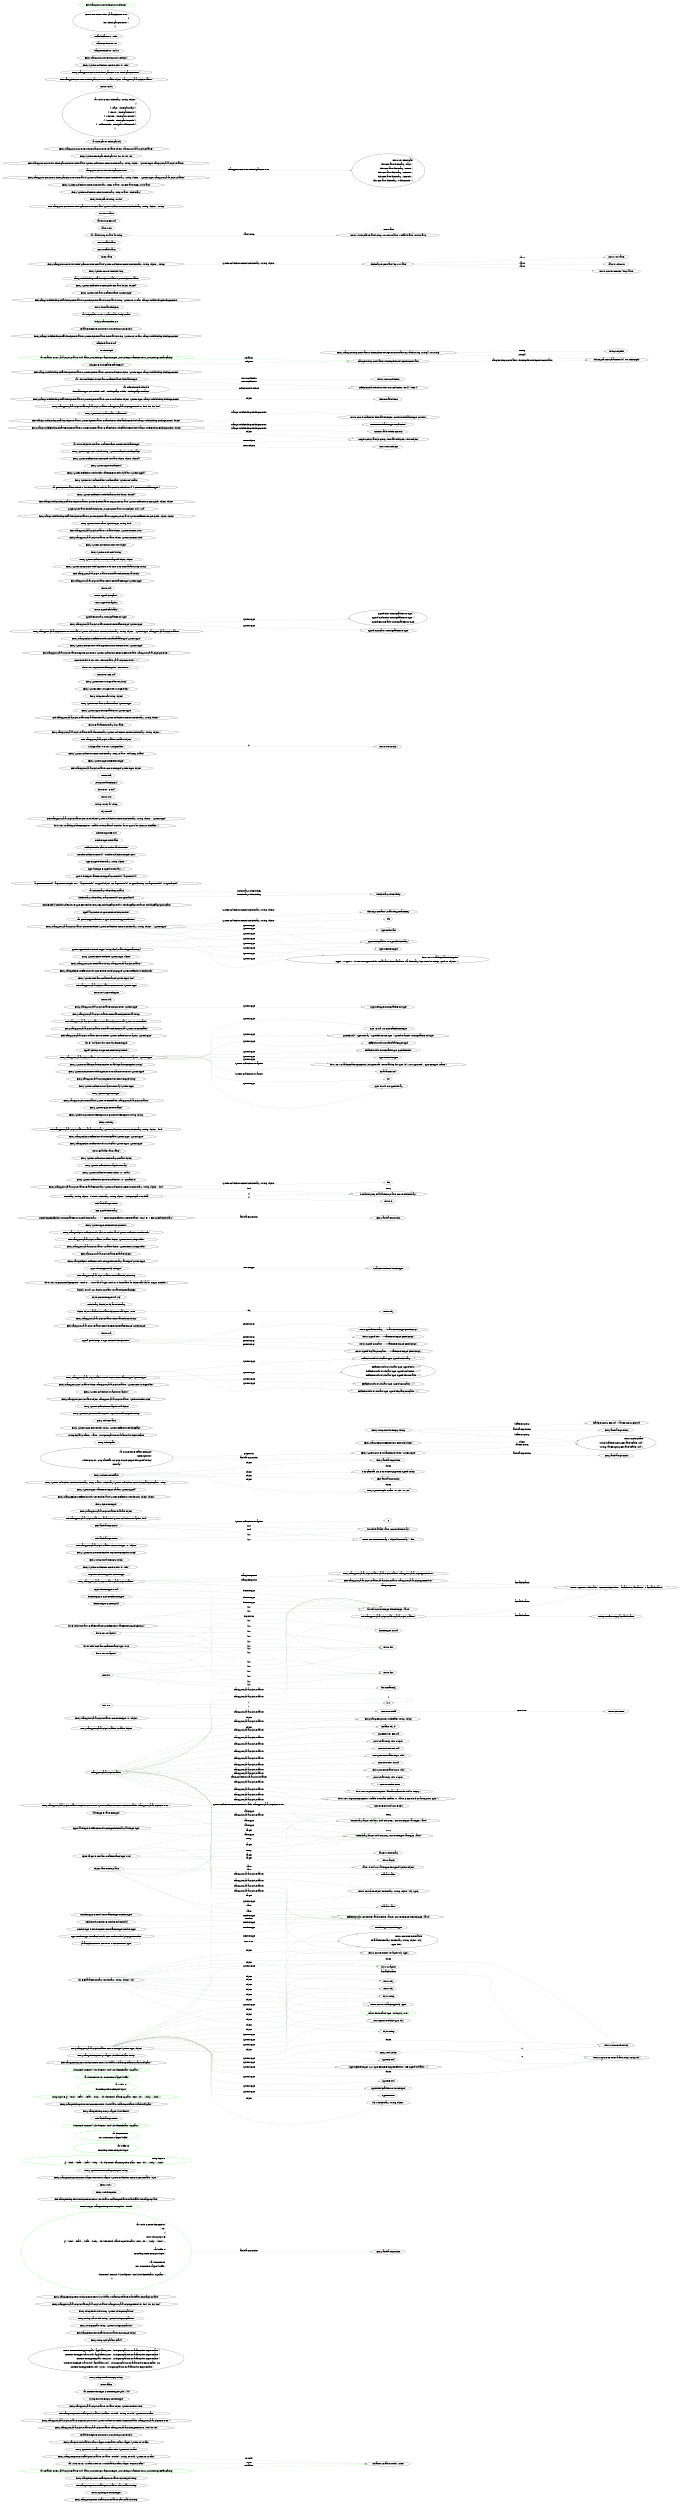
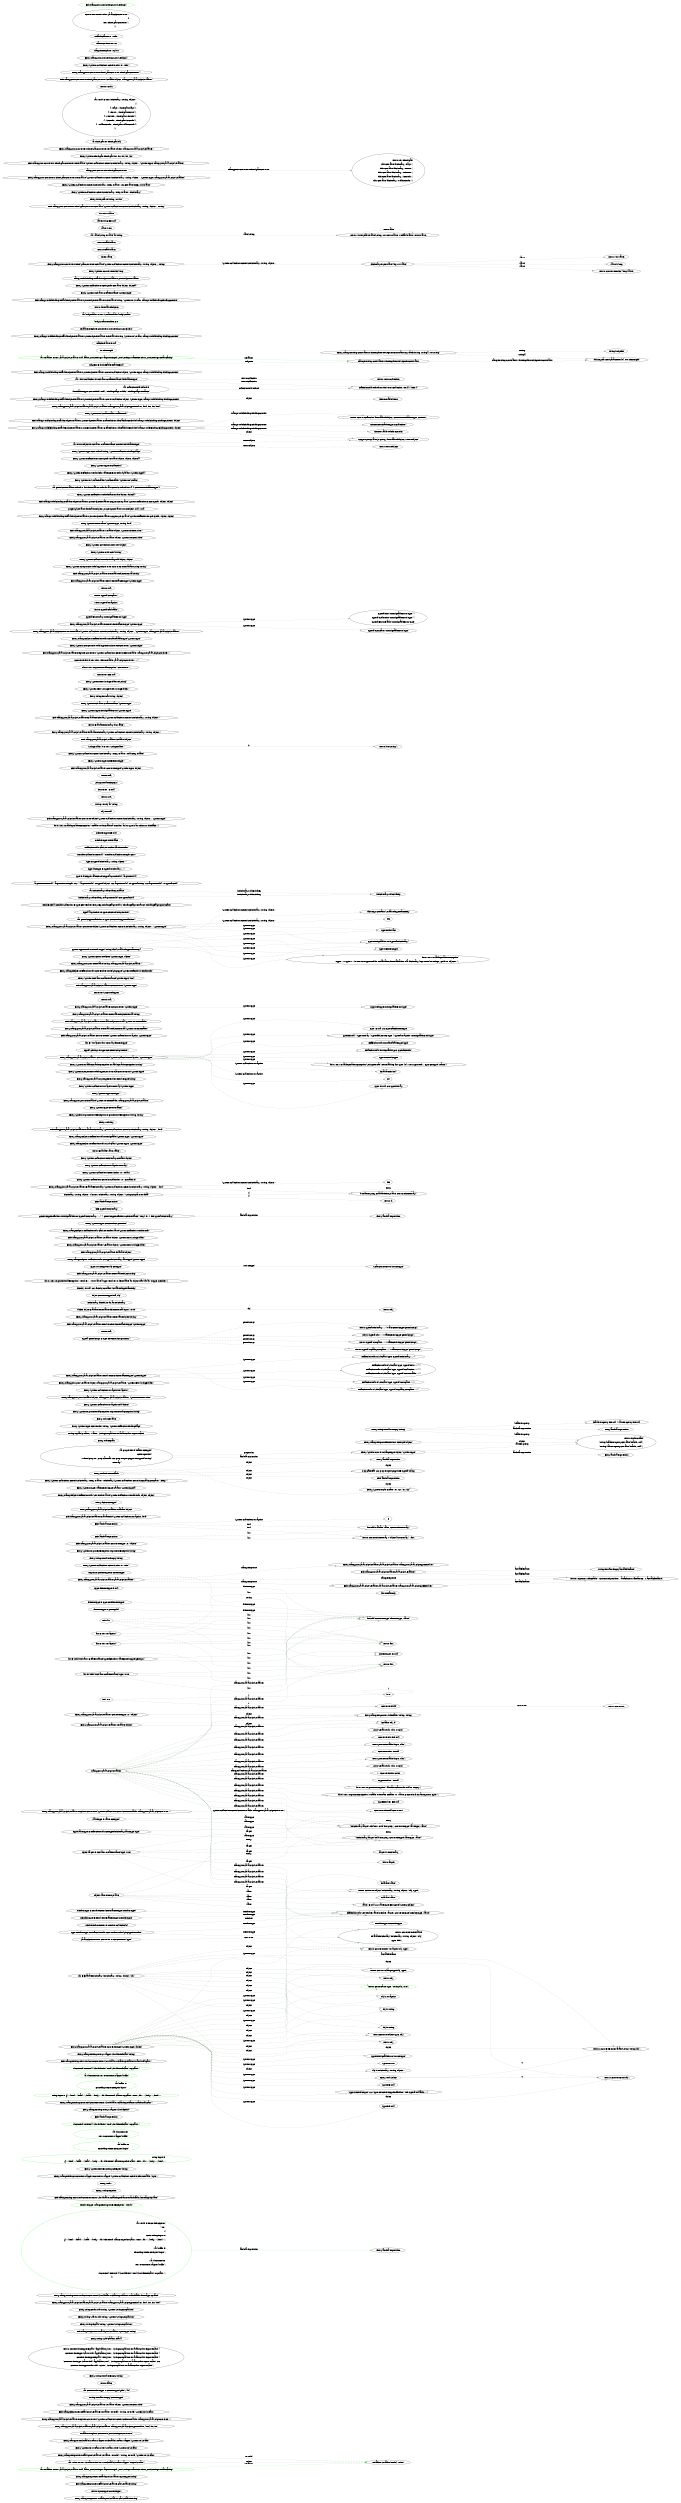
(617, 264) -> (617, 264)
(249, 1616) -> (249, 1598)
none -> (388, 1780)
